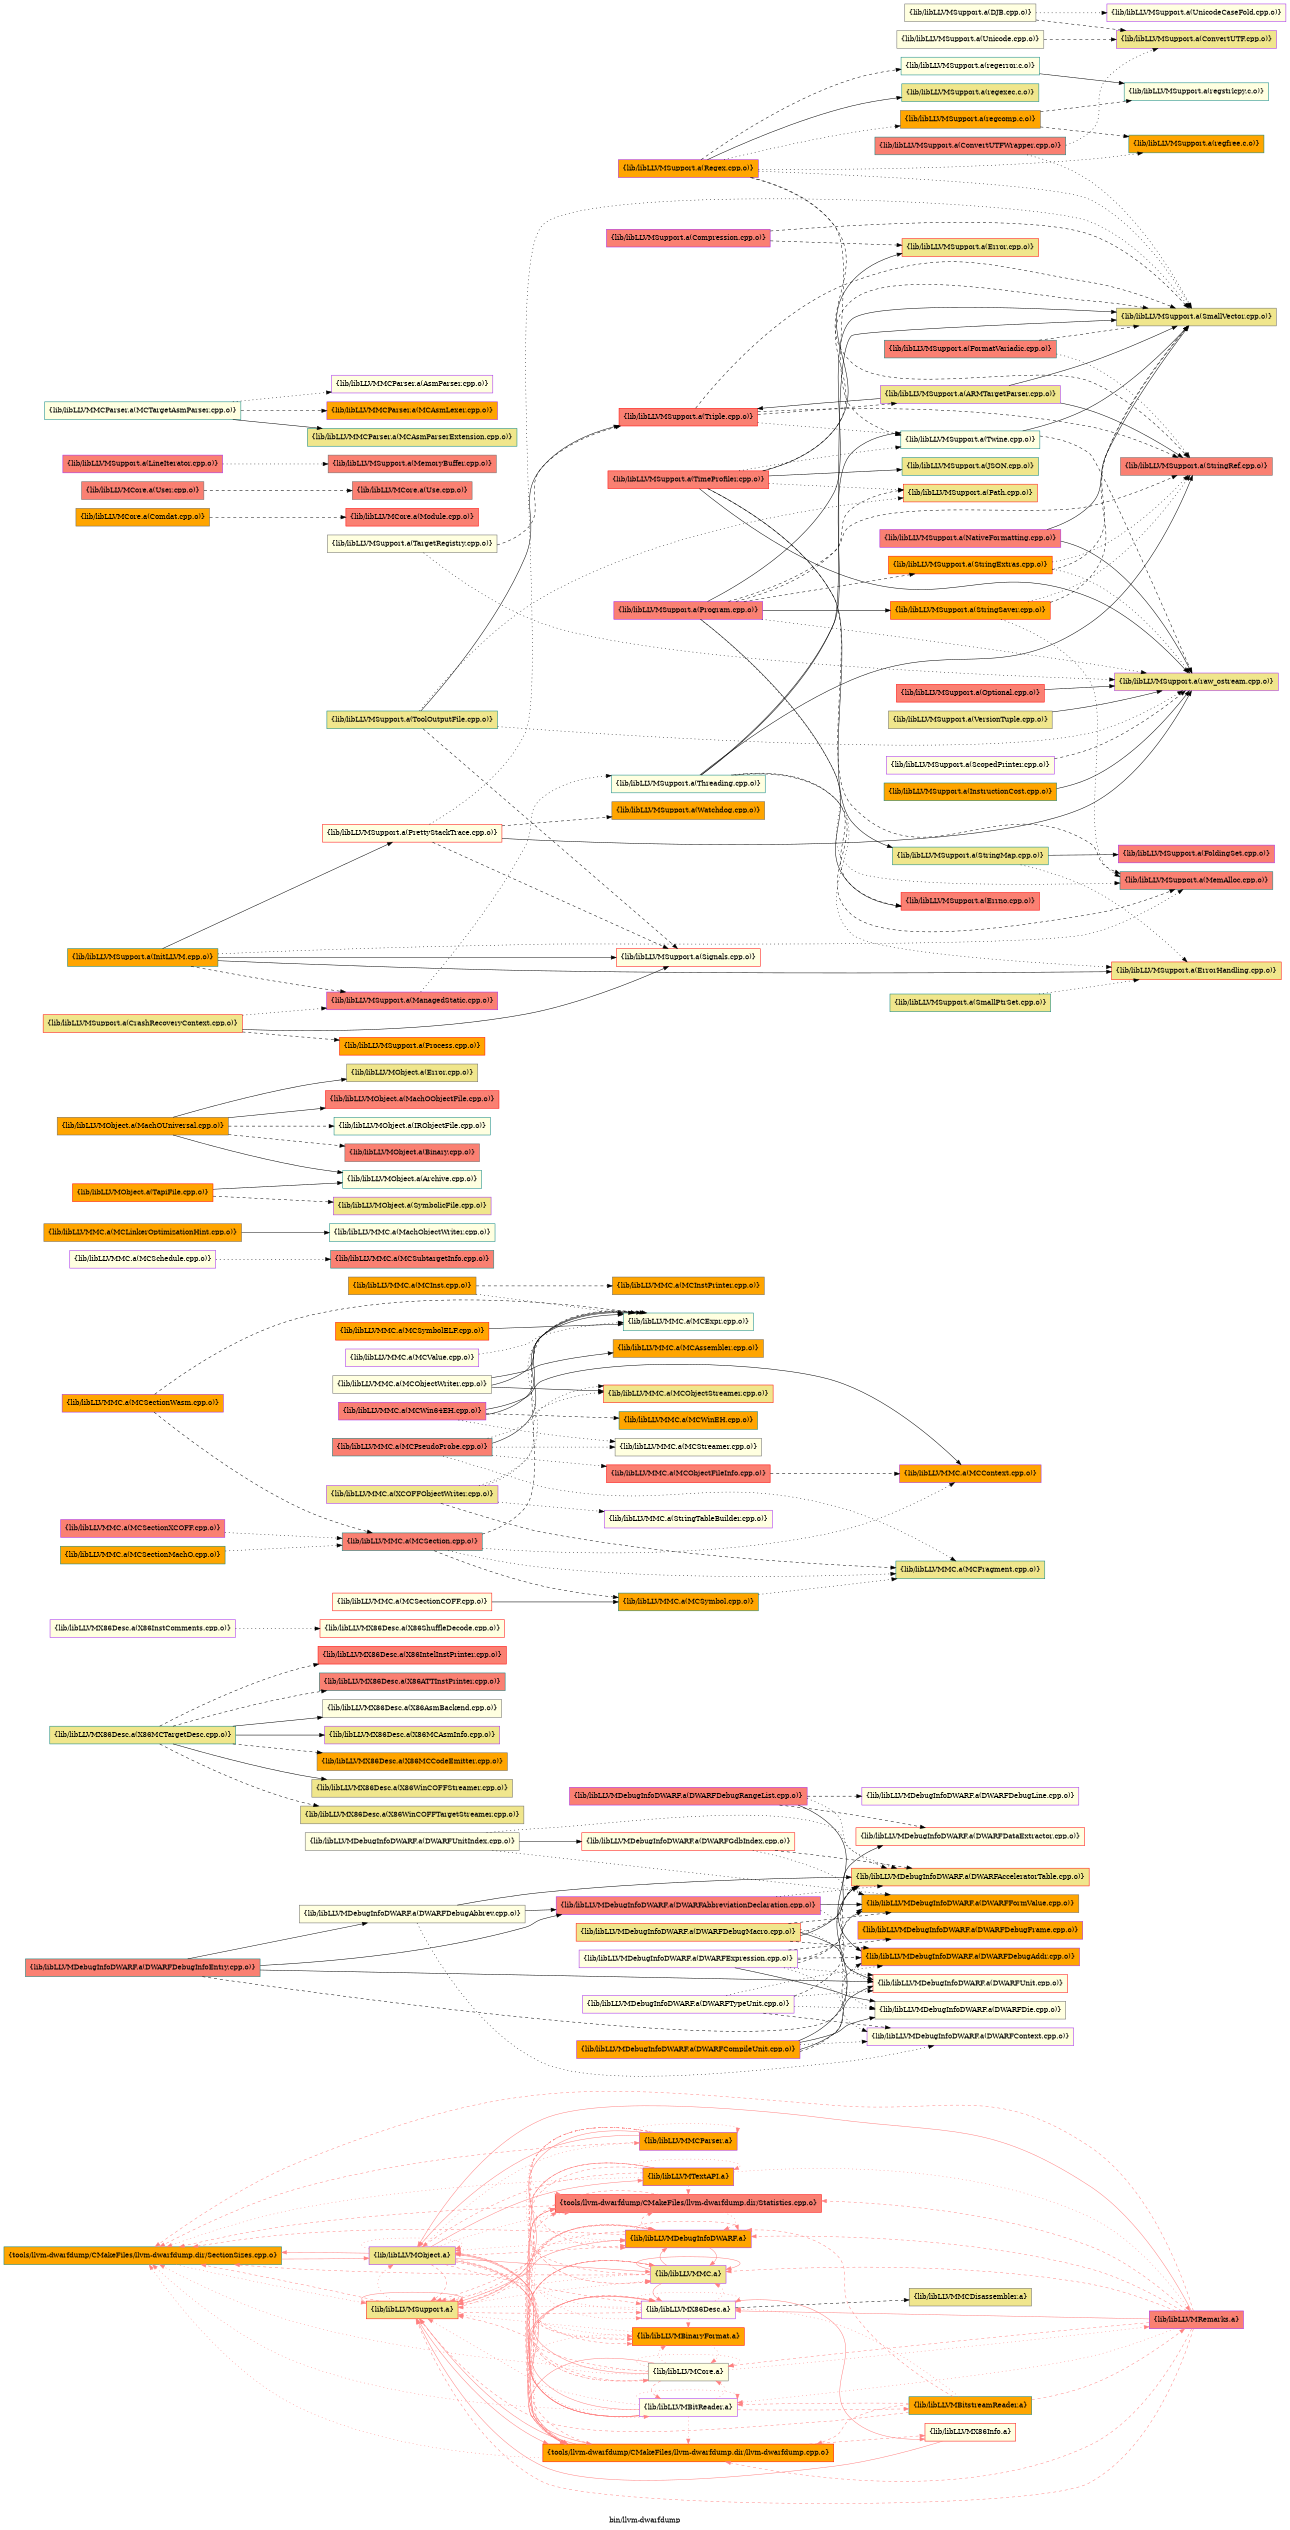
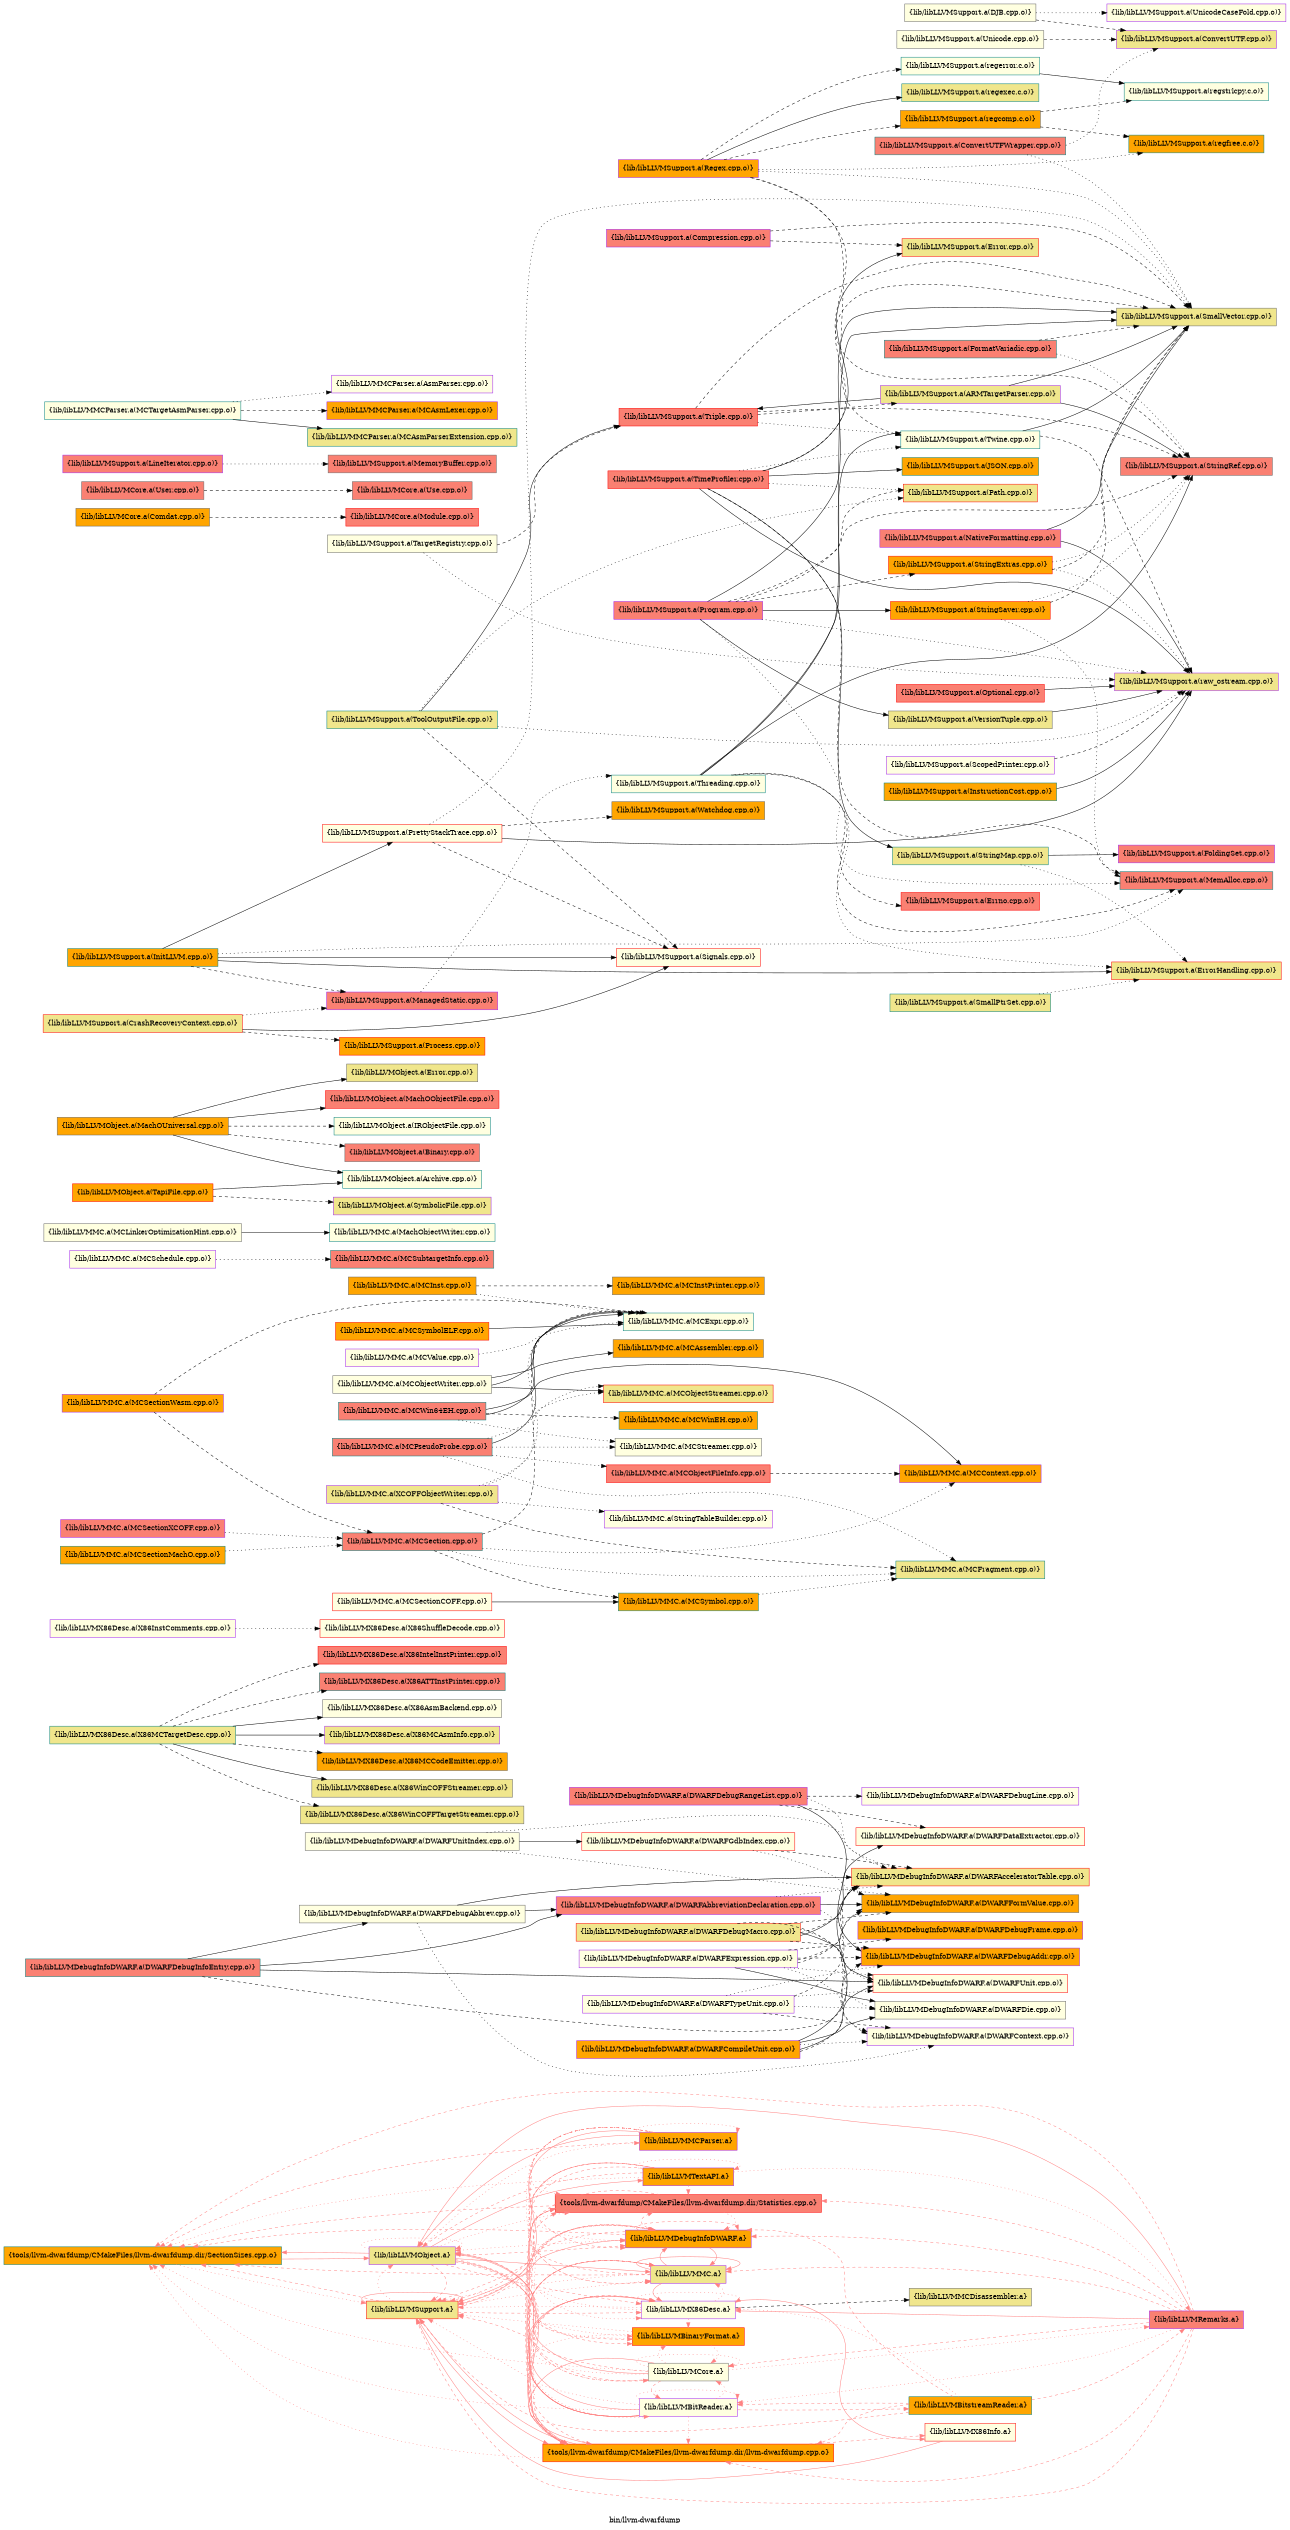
(809, 141) -> (809, 141)
(970, 466) -> (970, 466)
(826, 756) -> (787, 677)
(143, 1233) -> (143, 1233)
(412, 1411) -> (412, 1411)
none -> (797, 1927)
